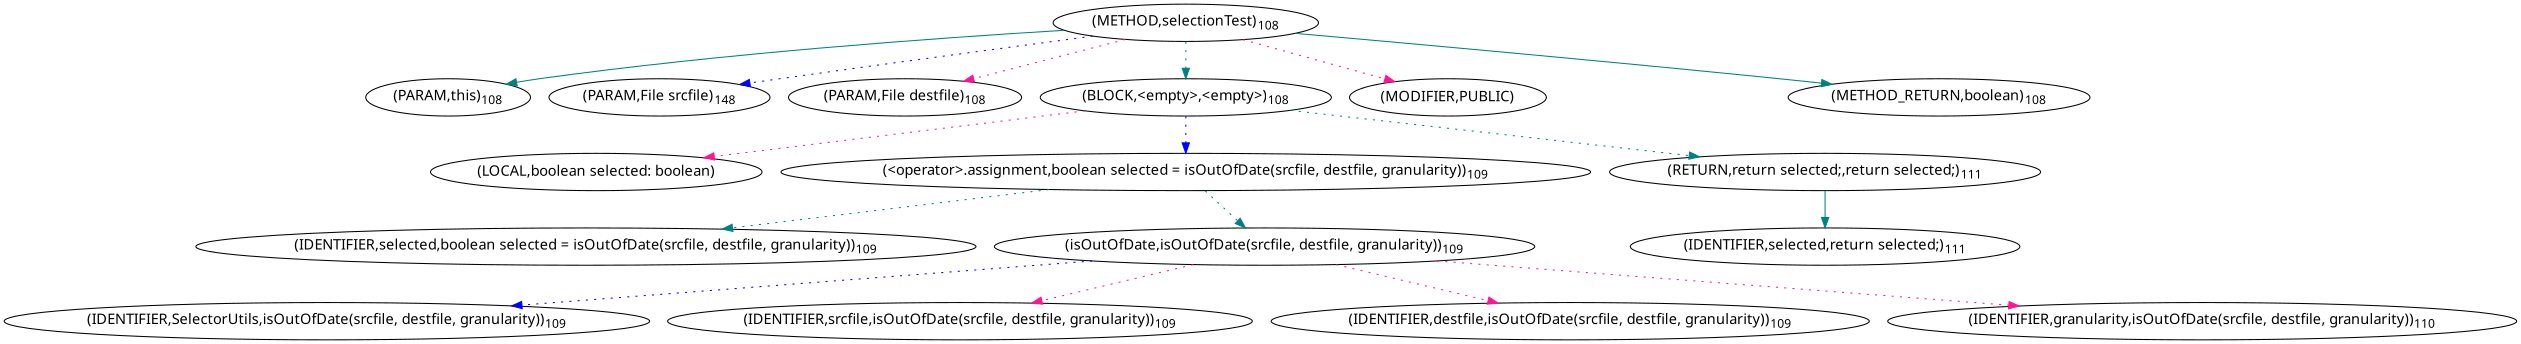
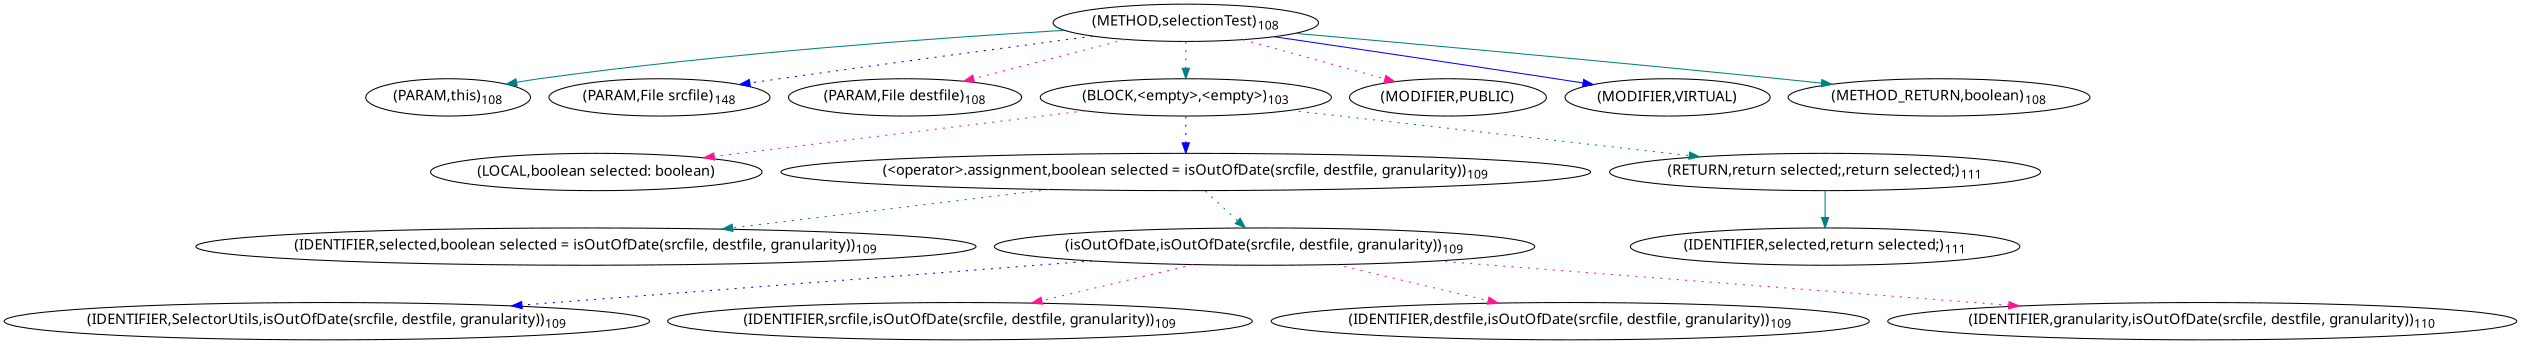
(1279, 96) -> (1279, 96)
none -> (1668, 97)
